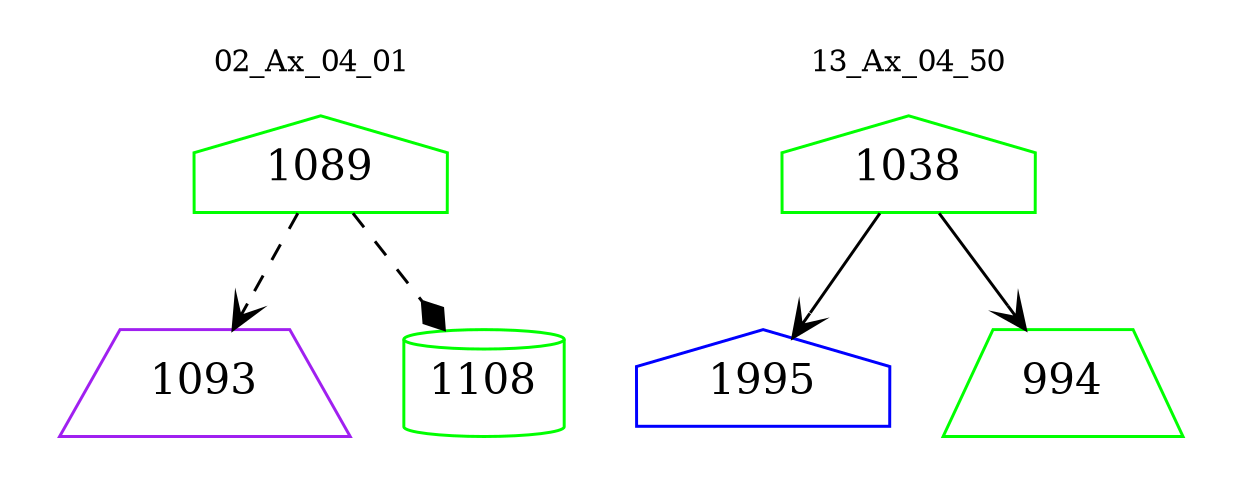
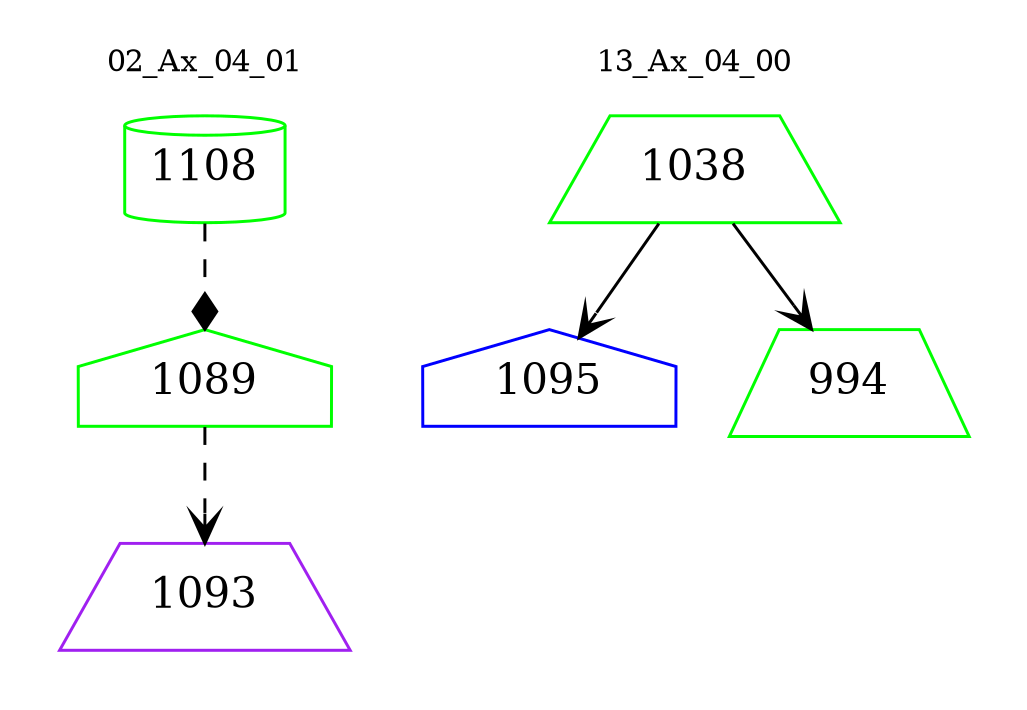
(909, 64) -> (695, 64)
(909, 169) -> (695, 169)
(387, 257) -> (205, 259)
(763, 383) -> (549, 383)
